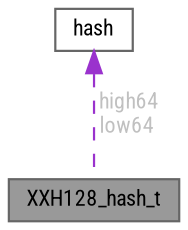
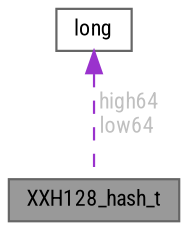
(94, 30) -> (94, 30)
